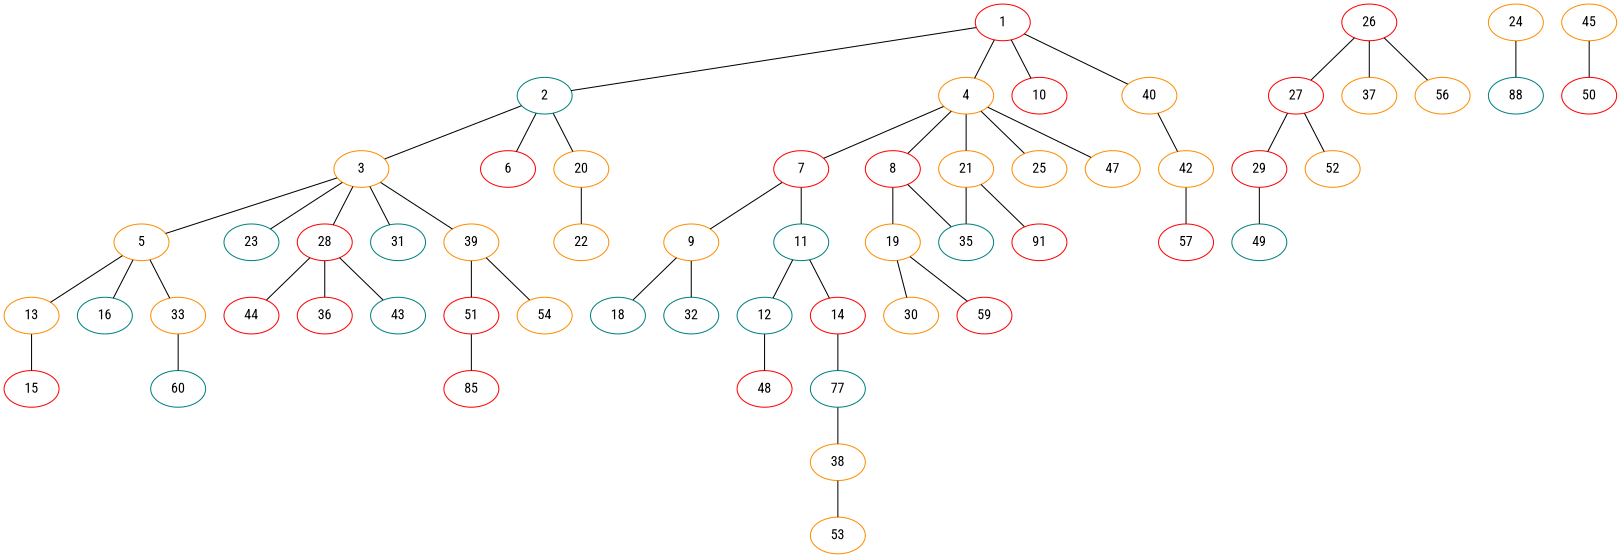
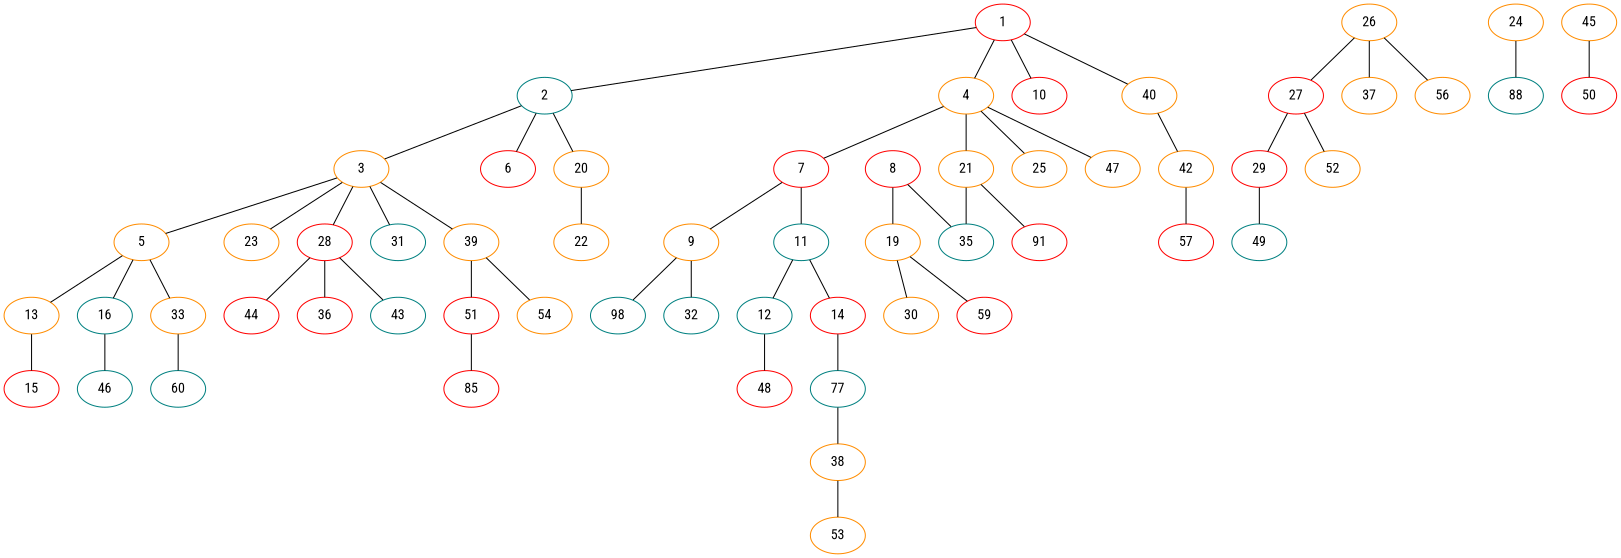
(1369, 22) -> (1369, 22)
(930, 132) -> none
(251, 242) -> (251, 242)
(618, 316) -> (618, 316)
none -> (105, 389)
